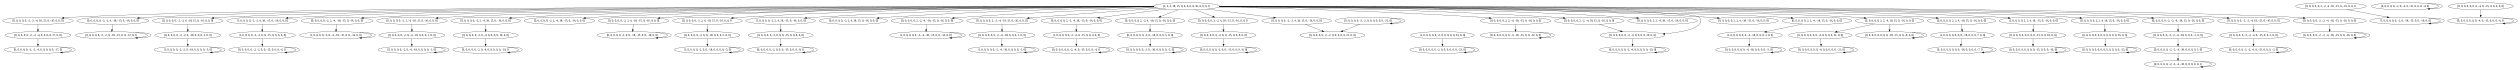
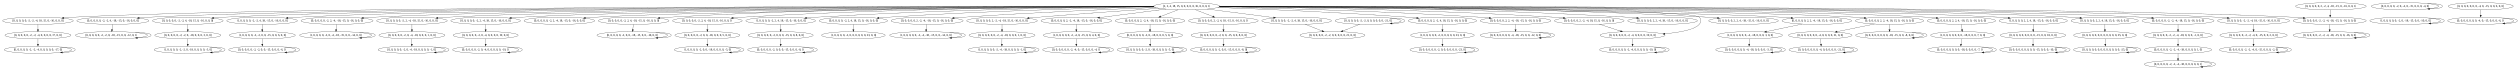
(2367, 13) -> (2330, 13)
none -> (1442, 21)
none -> (853, 35)
